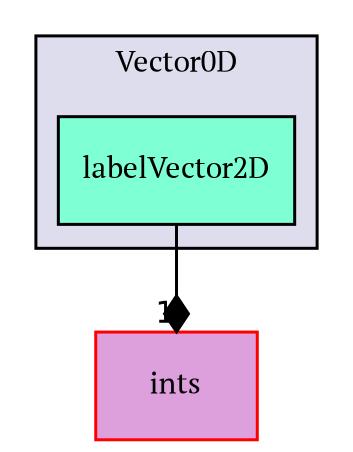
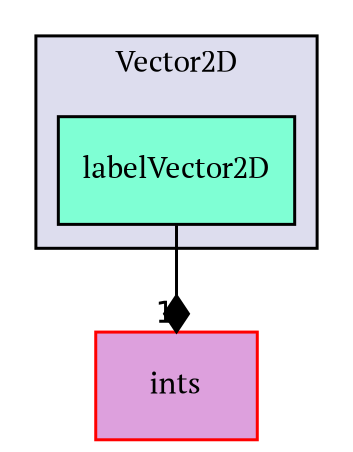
(177, 64) -> (177, 64)
